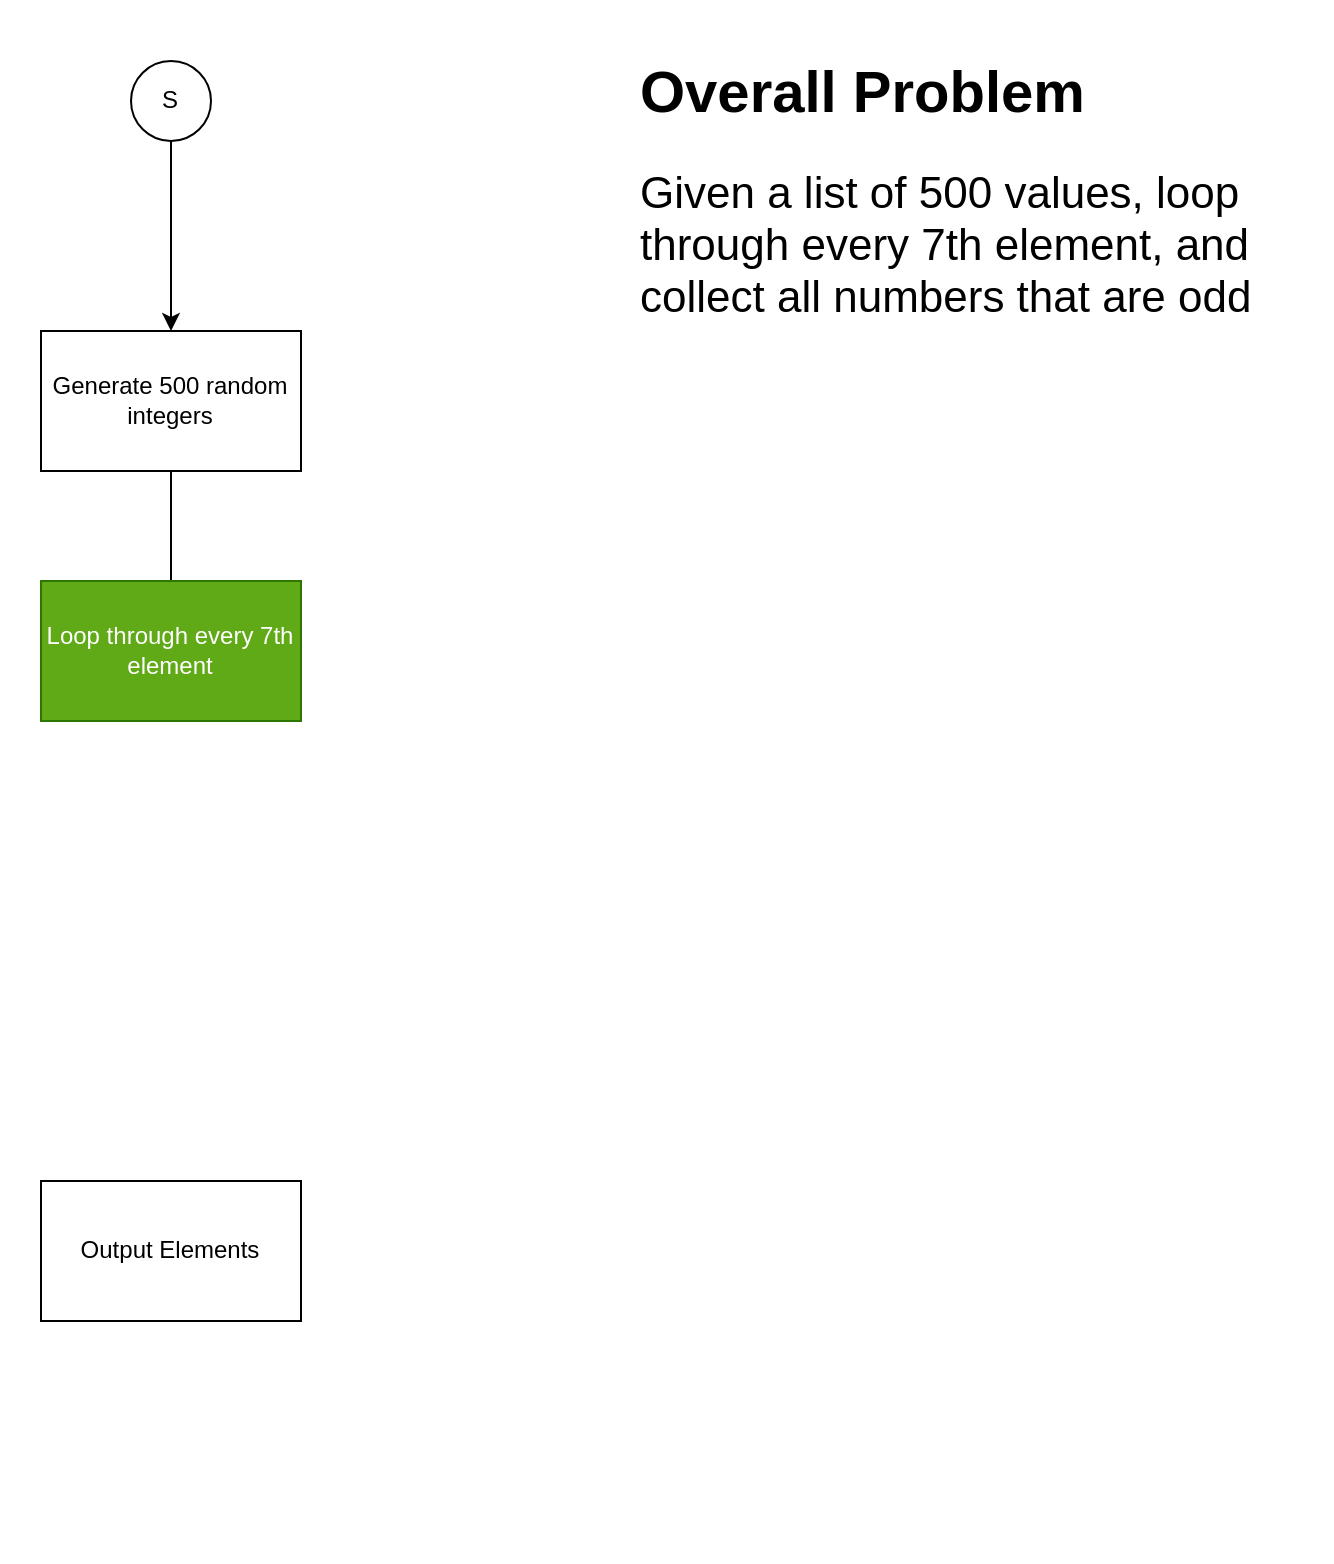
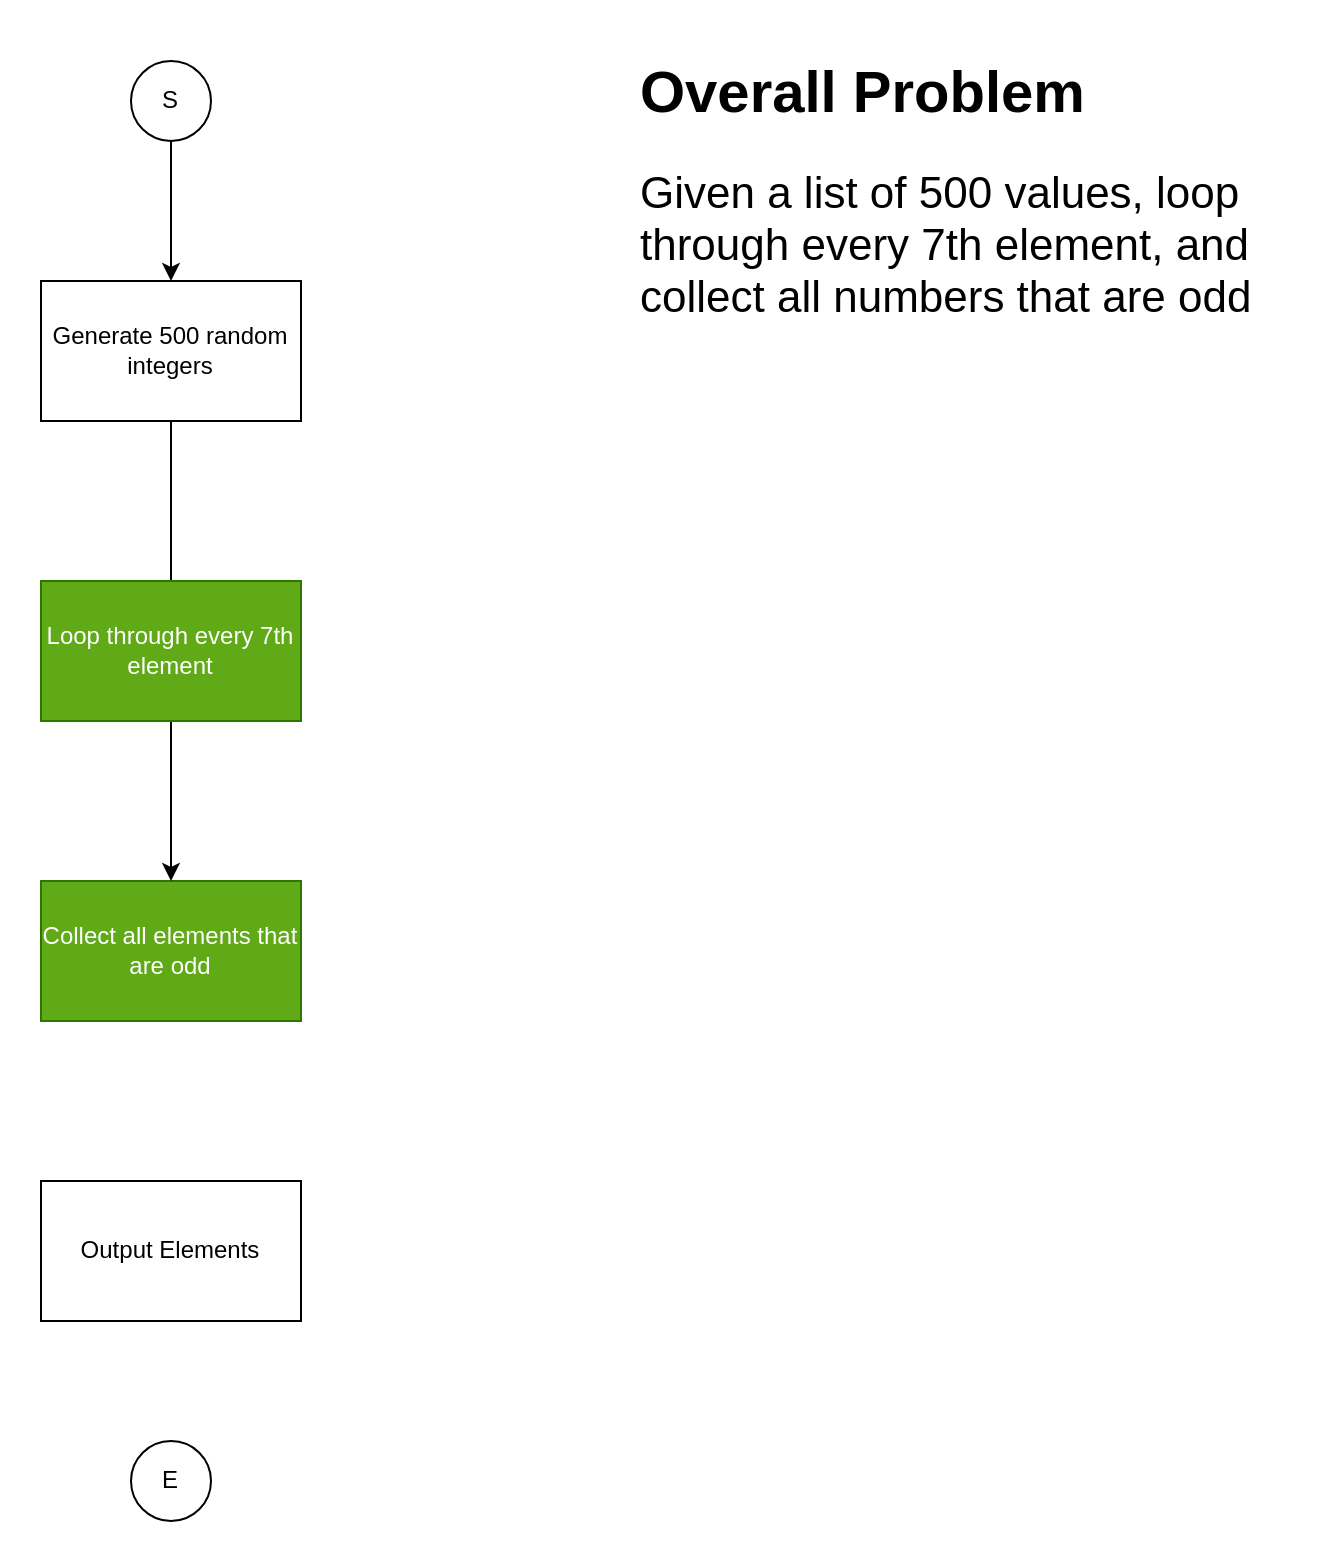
(171, 401) -> (171, 351)
none -> (171, 794)
none -> (171, 951)
none -> (171, 1481)
